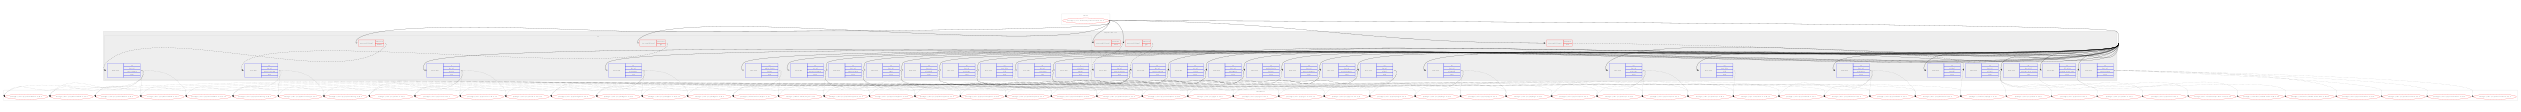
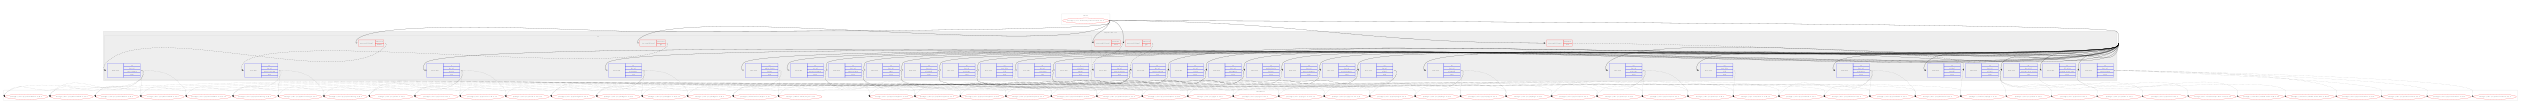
(846, 97) -> none
